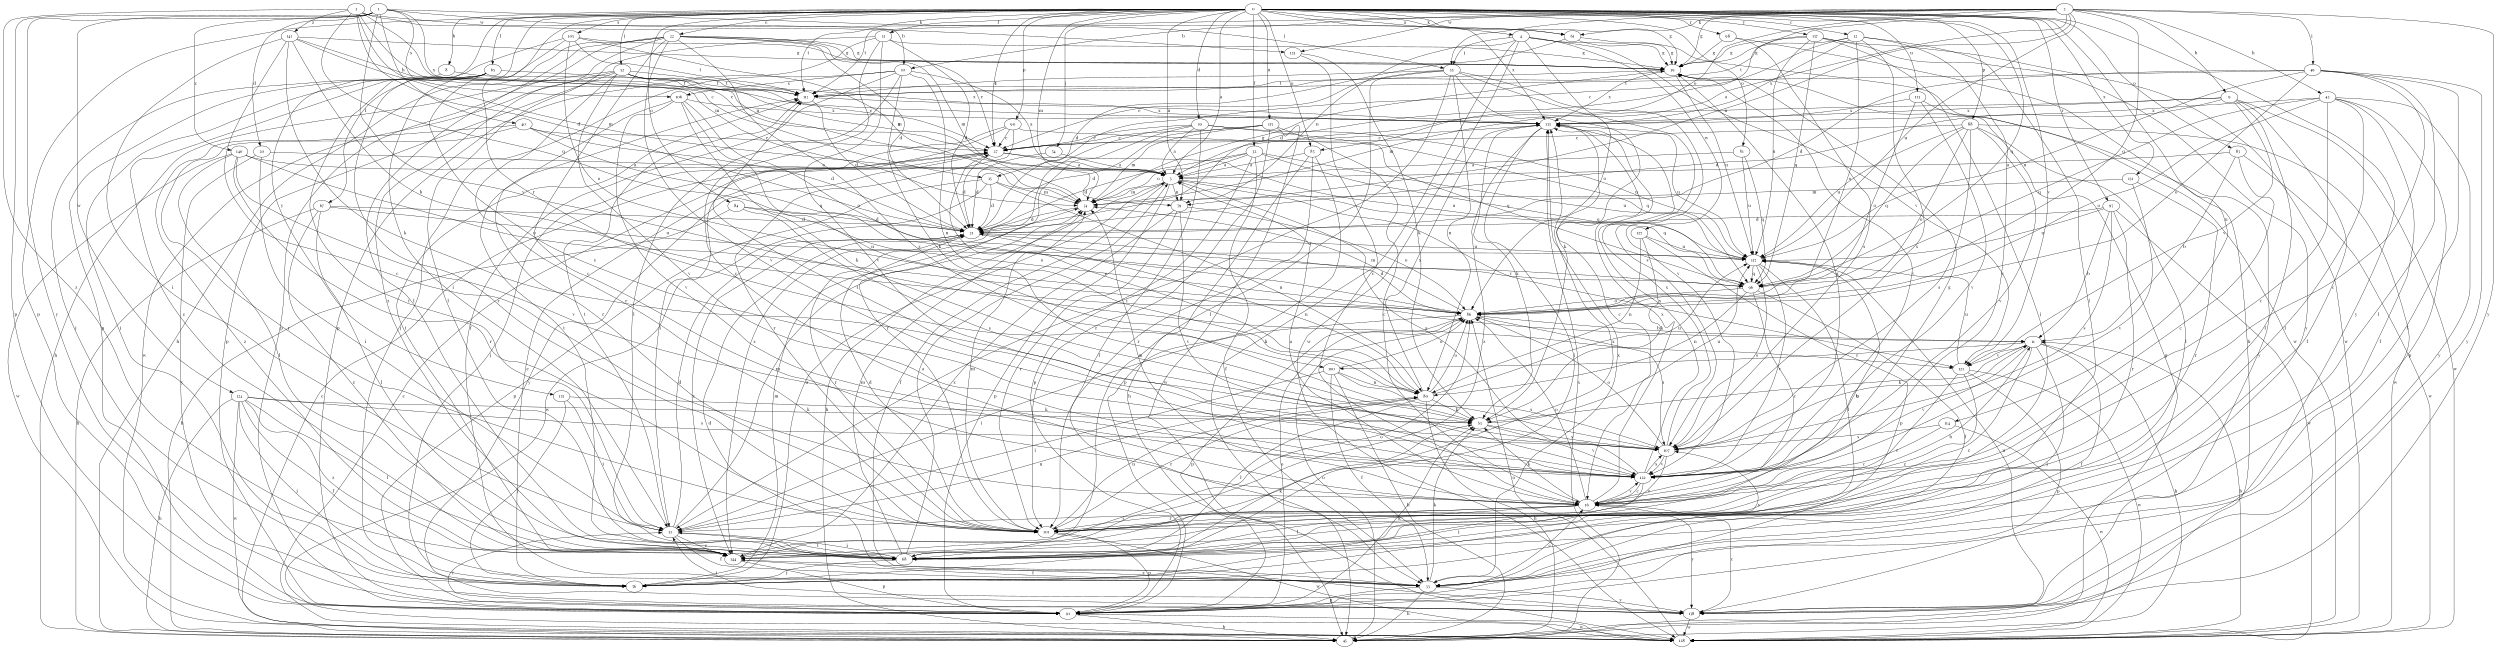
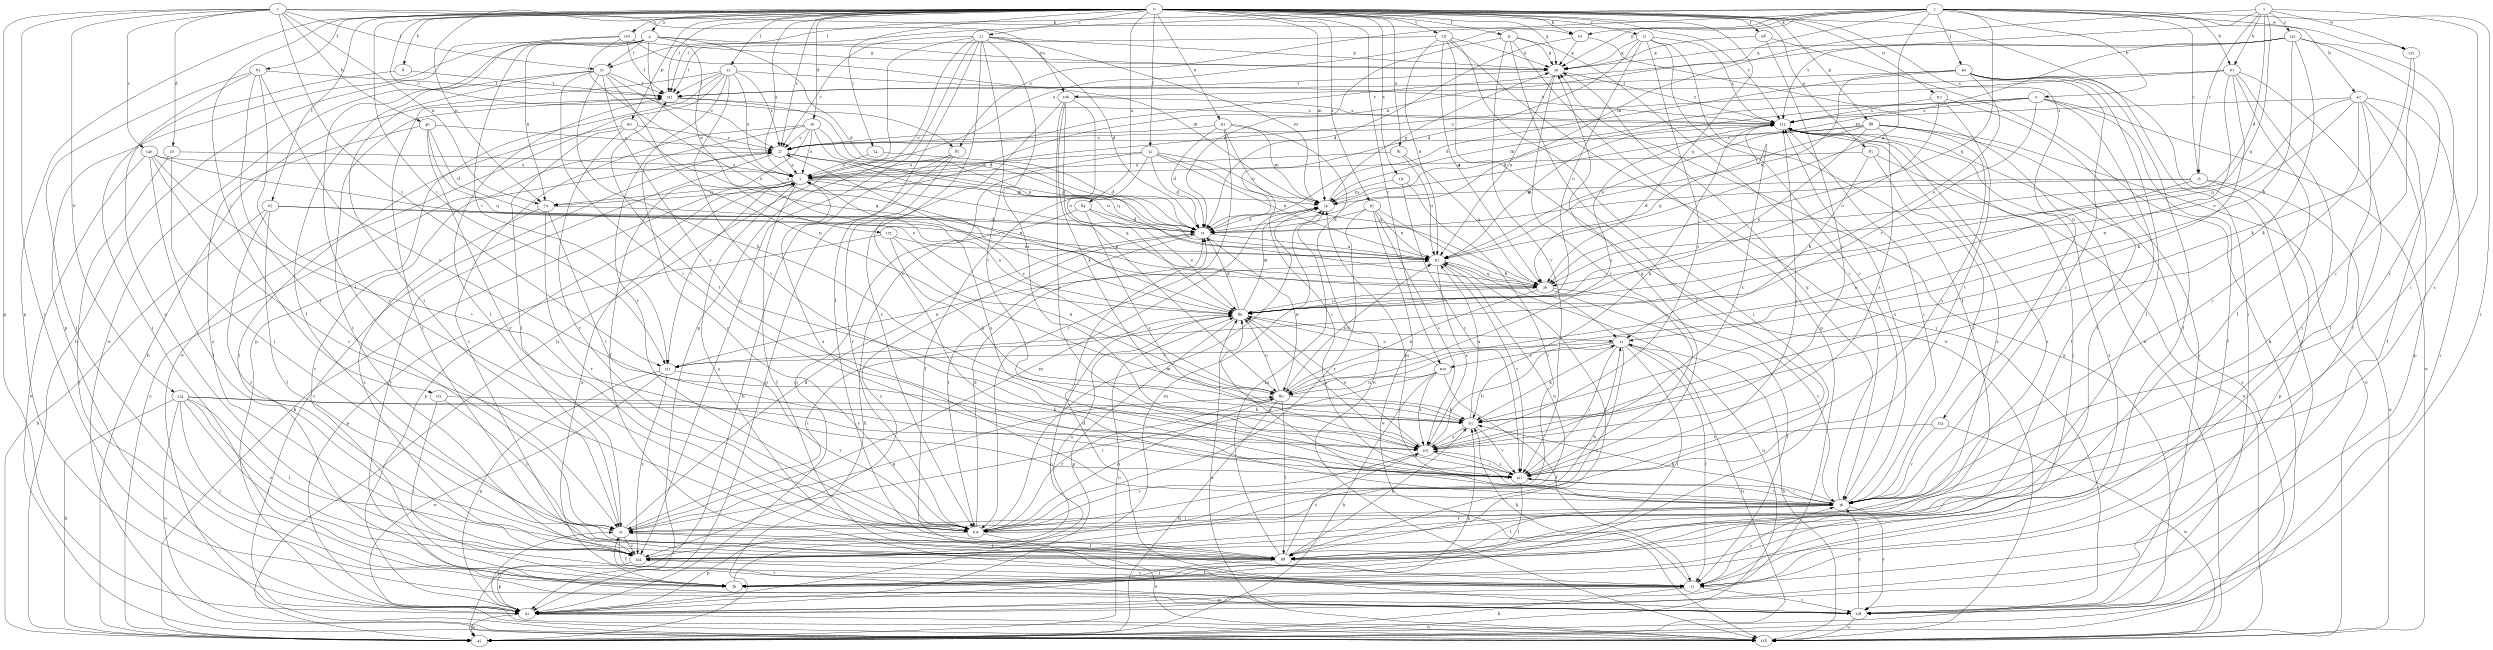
none -> (855, 147)
